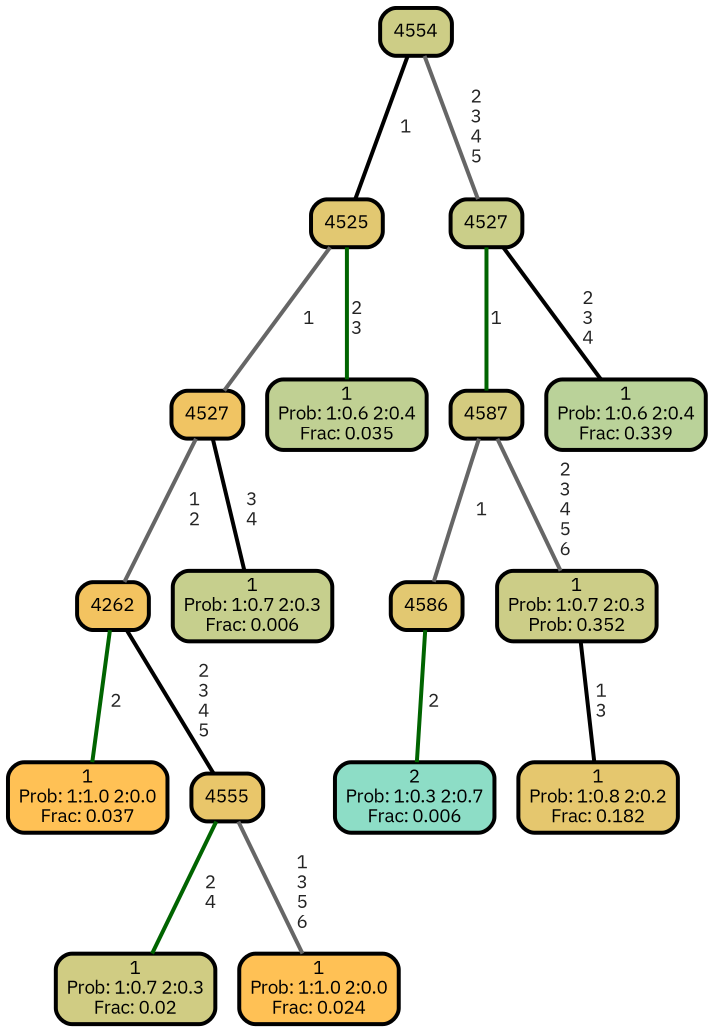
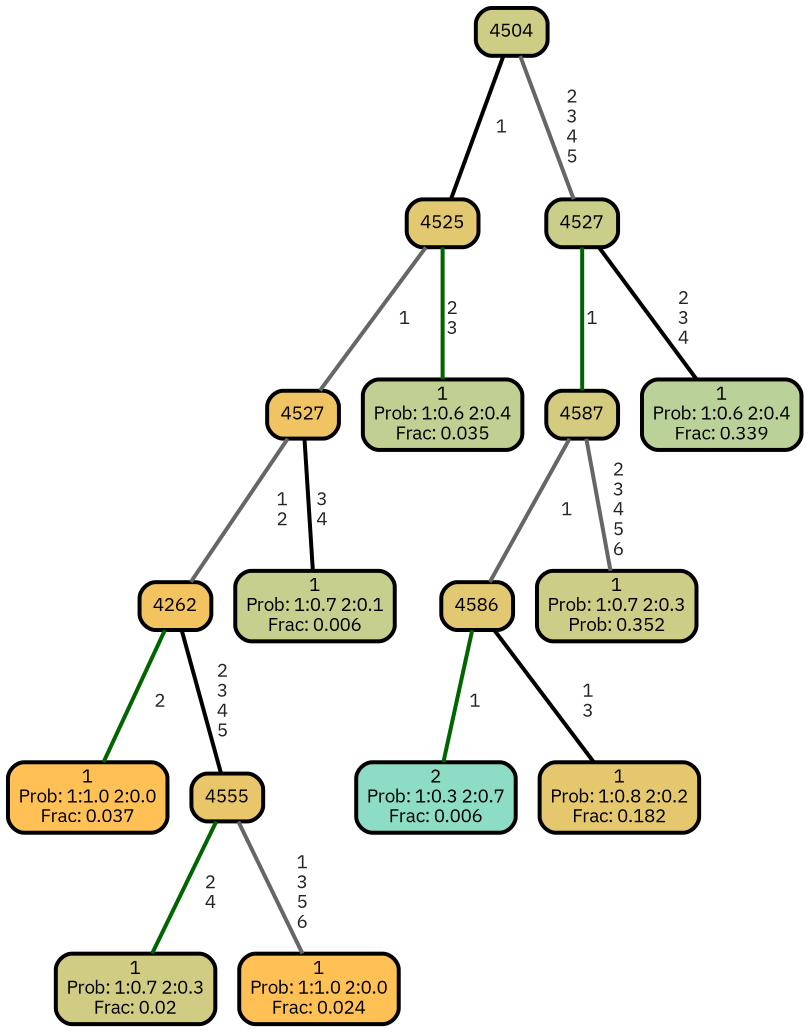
(416, 32) -> (512, 32)
(253, 606) -> (315, 606)
(432, 702) -> (473, 702)
(588, 702) -> (544, 696)
